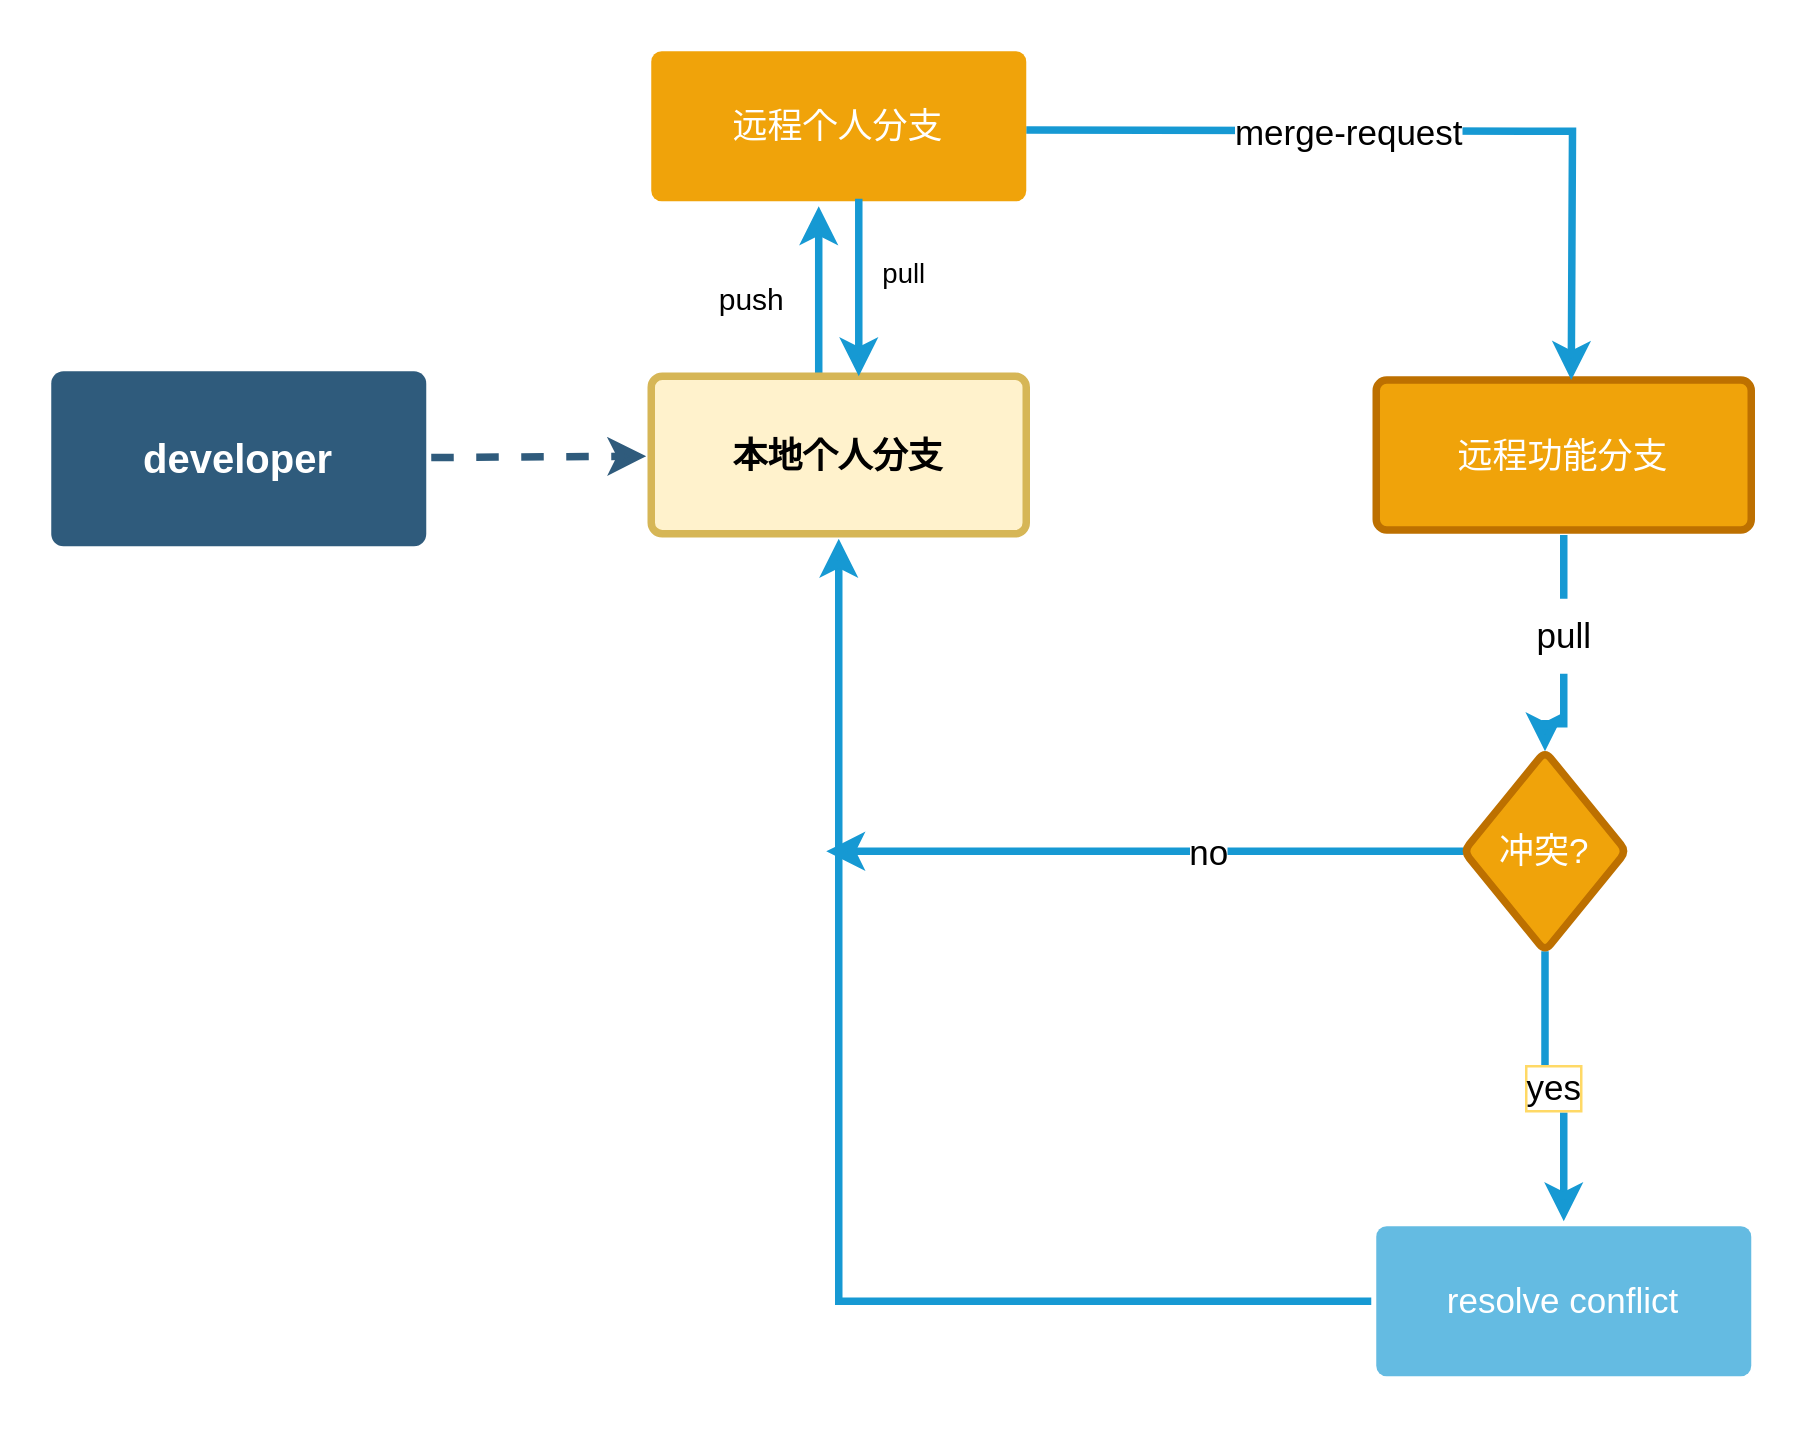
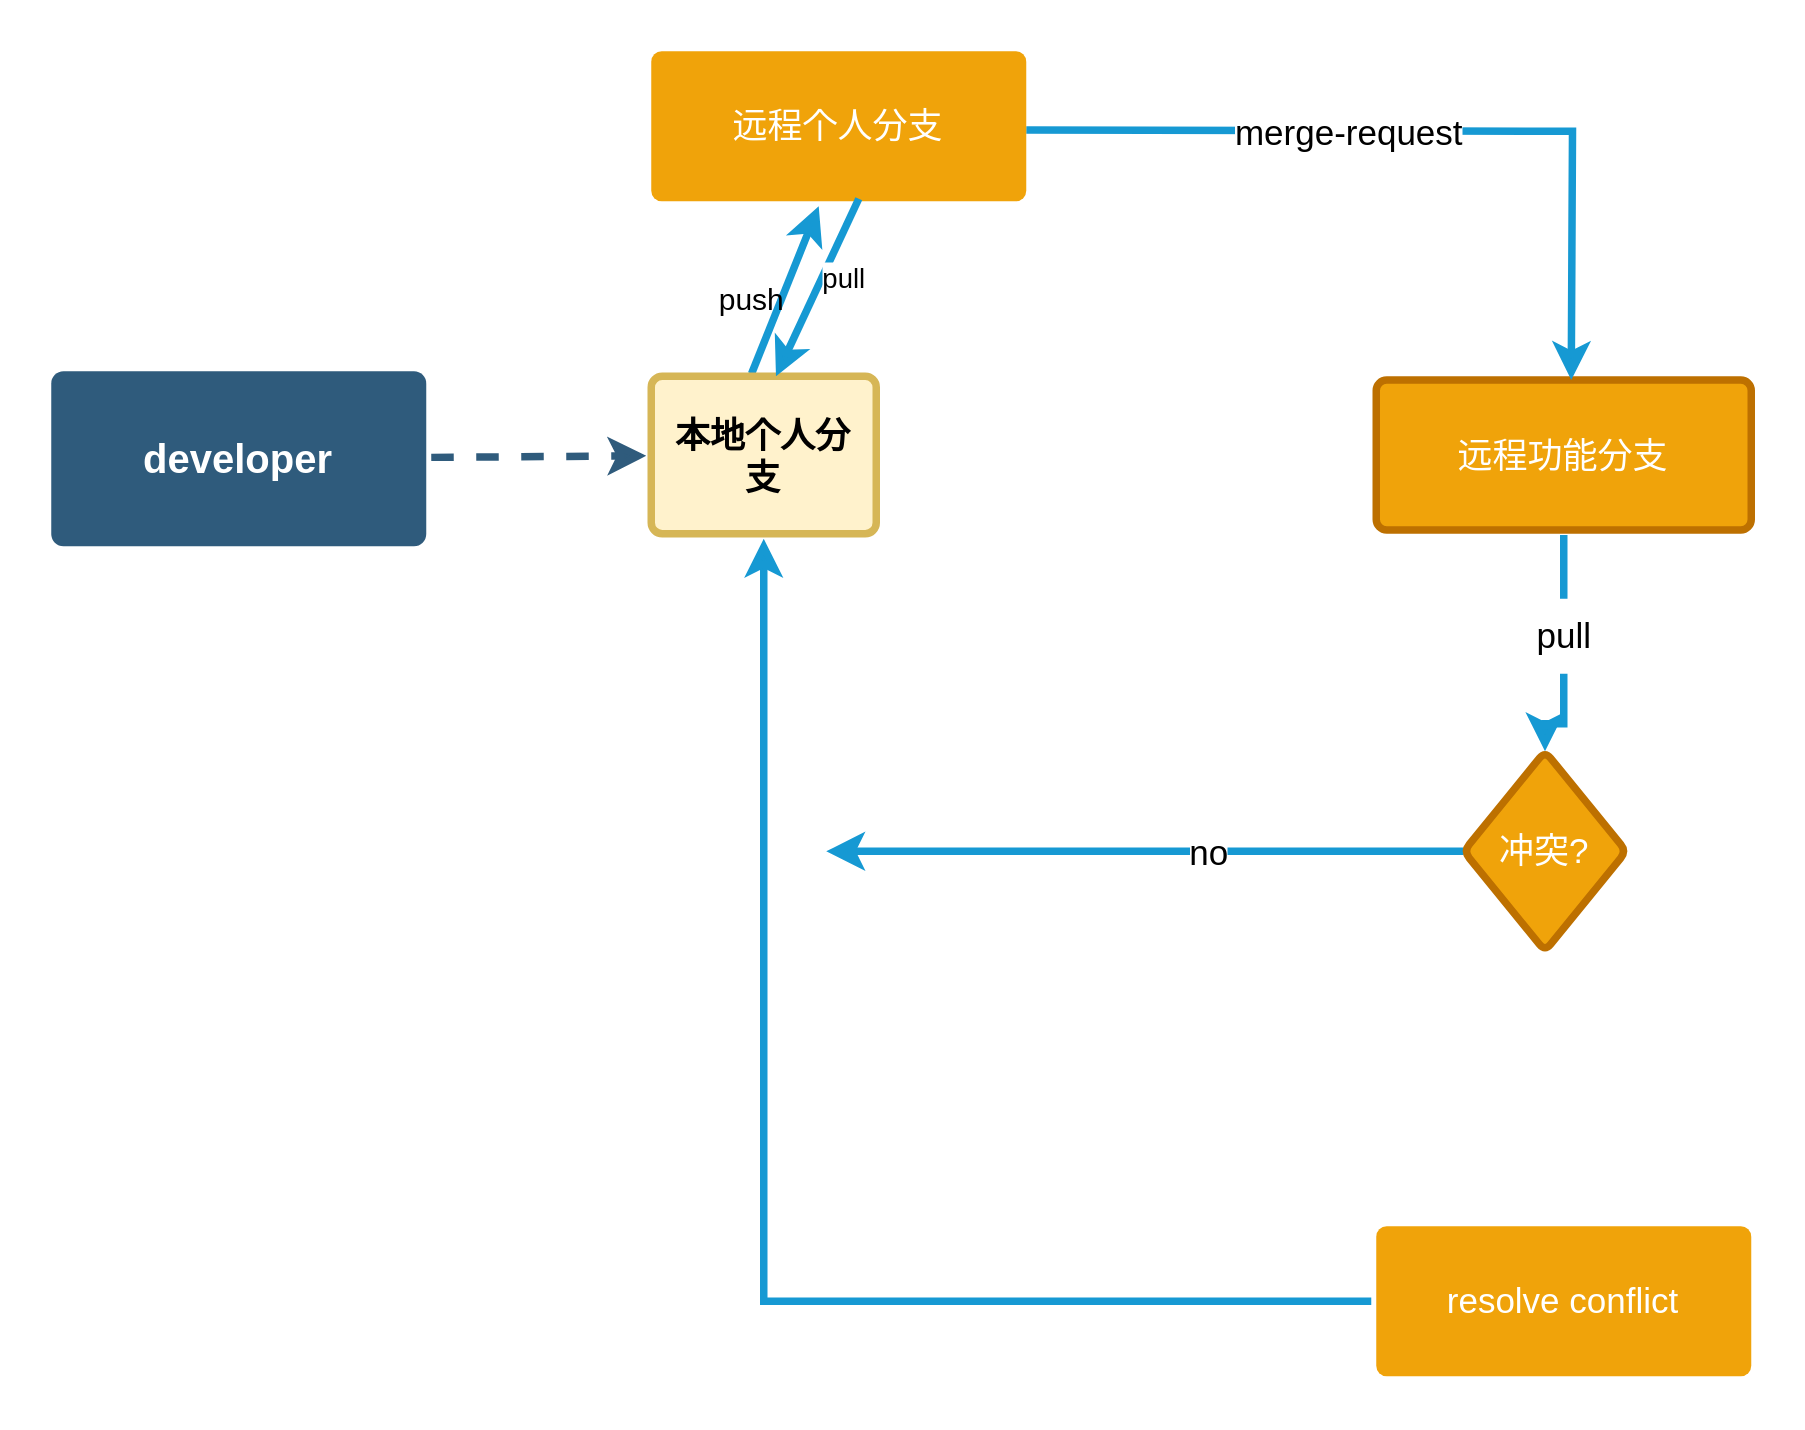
(839, 455) -> (764, 455)
(1545, 1009) -> none
(1564, 1301) -> (1564, 1301)
